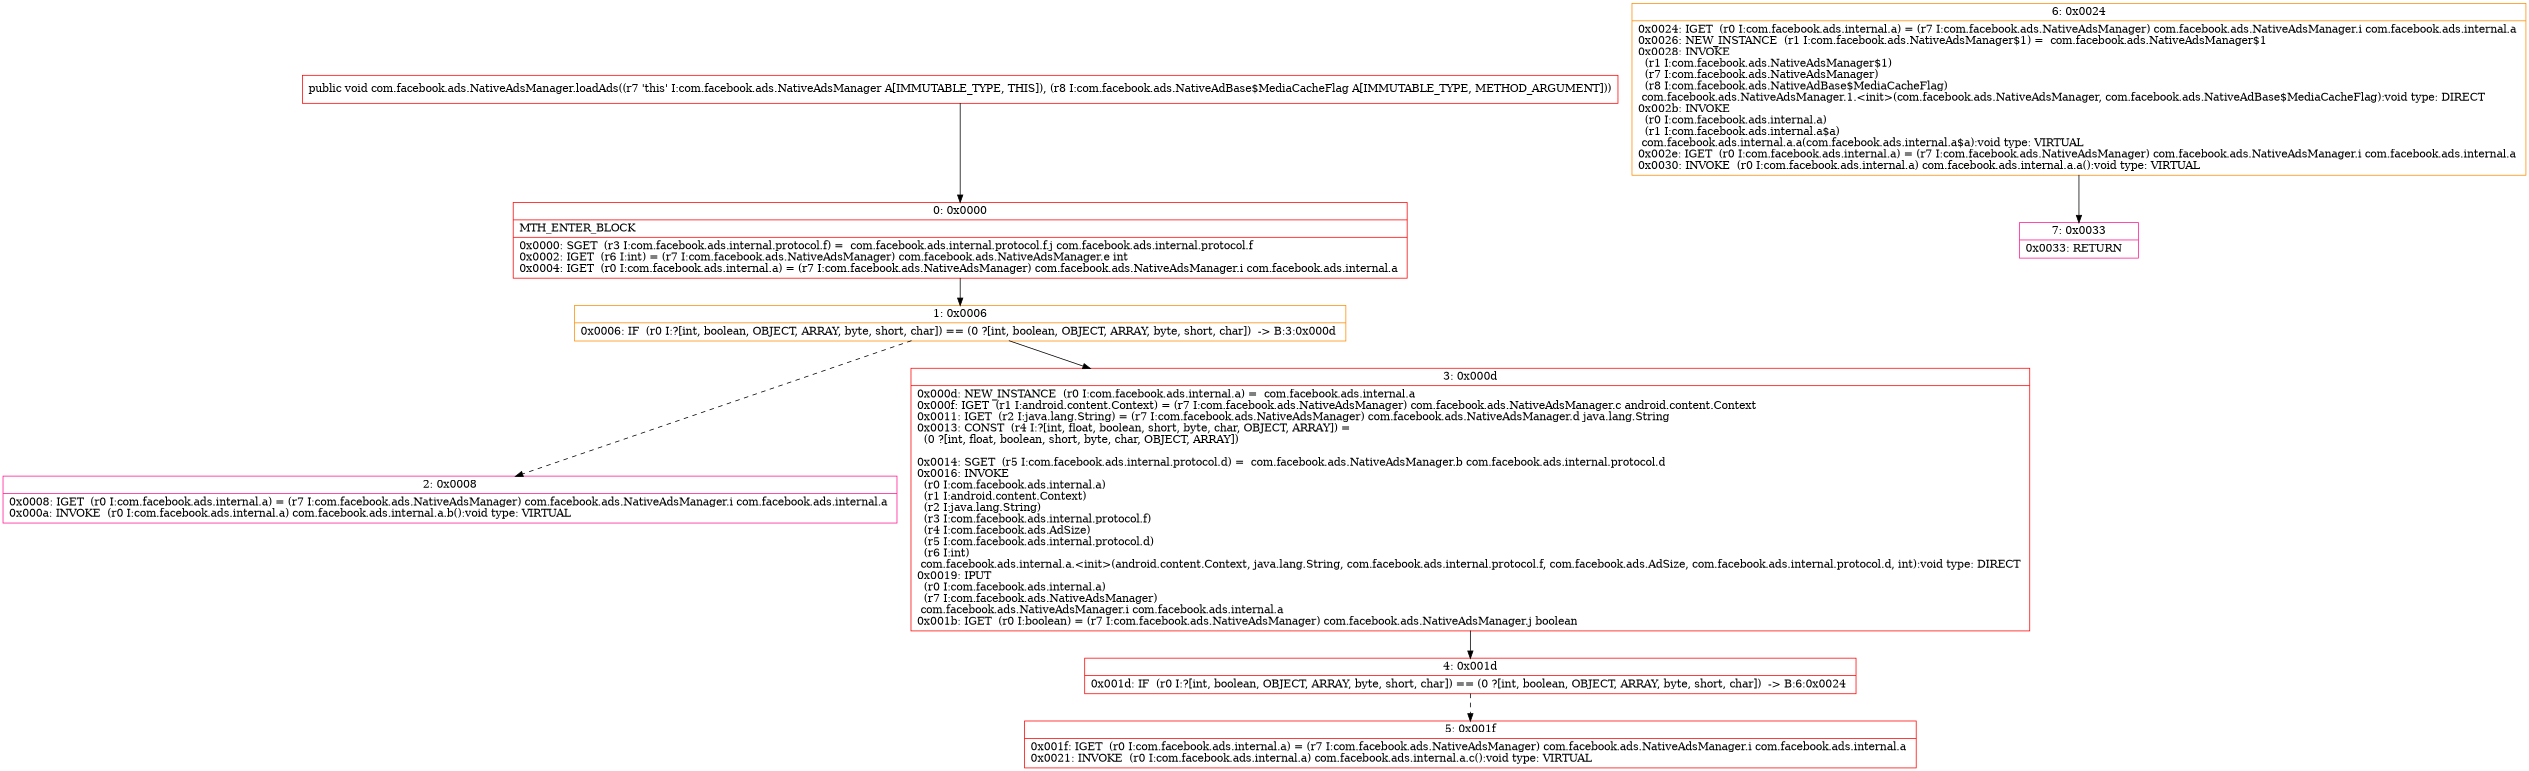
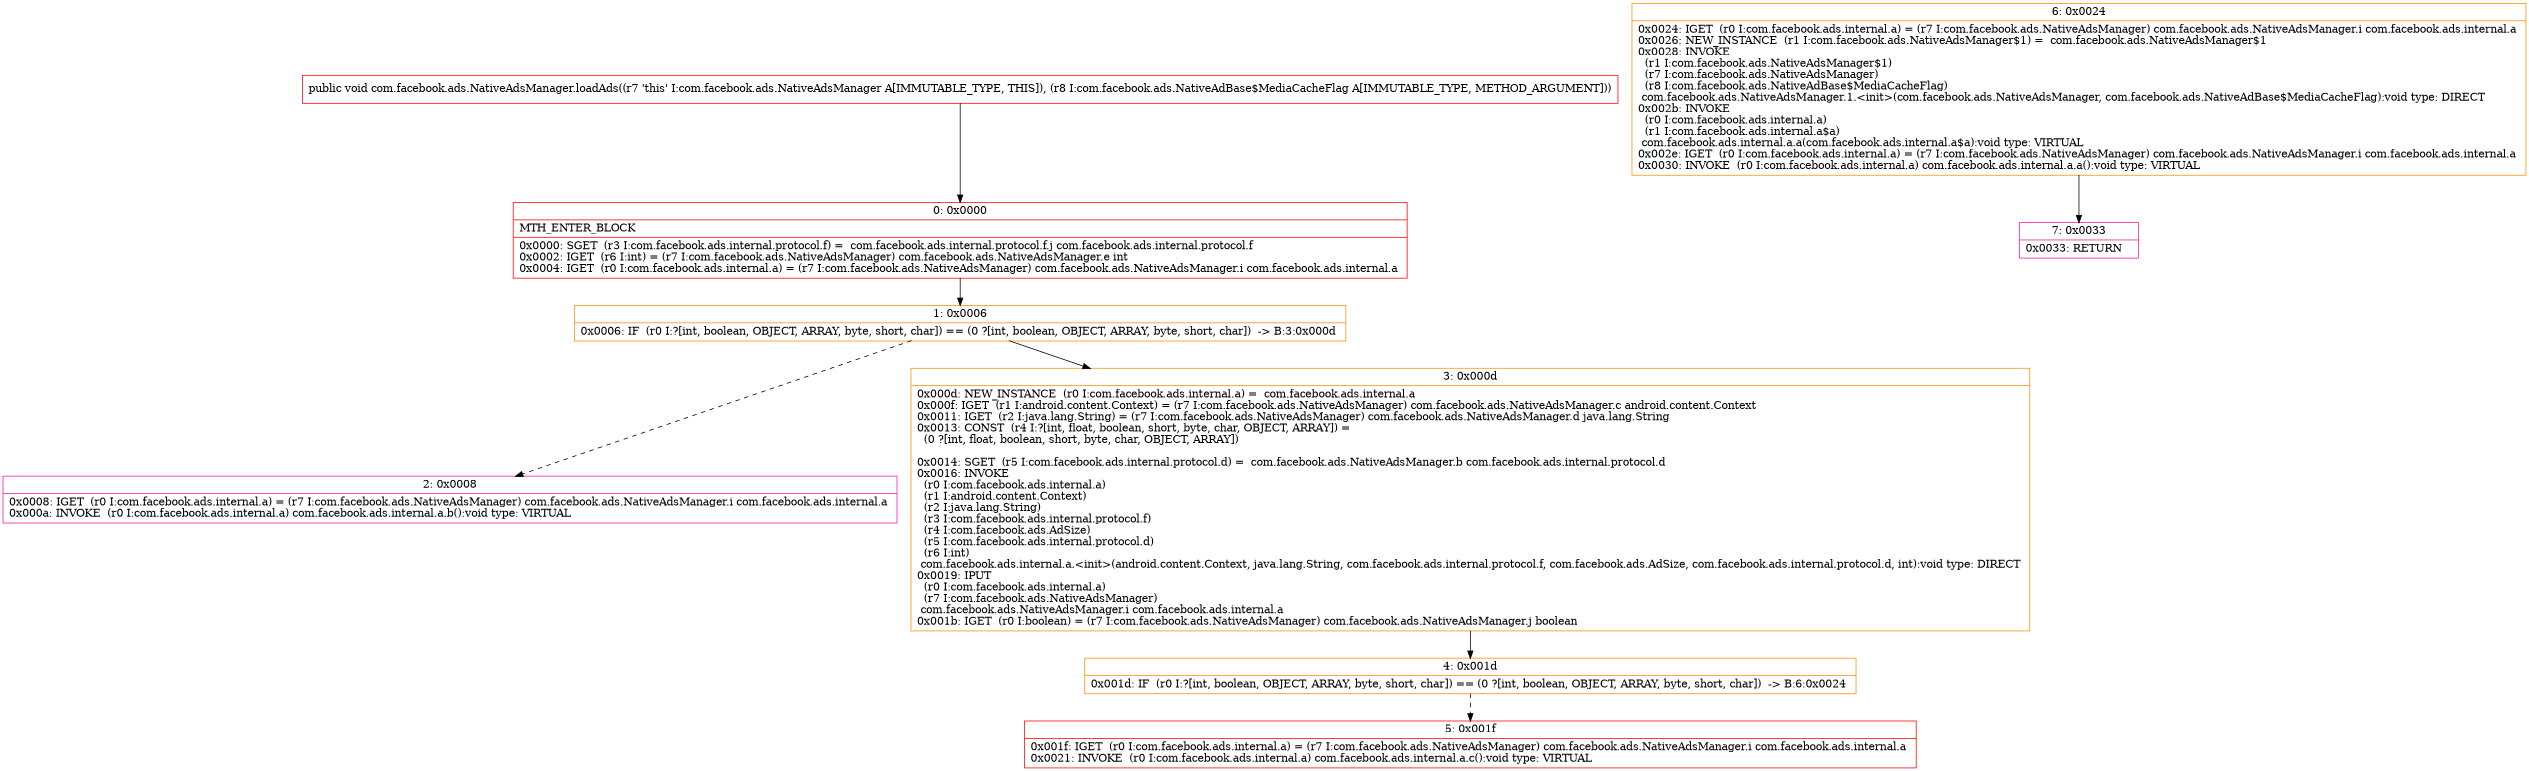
(1470, 500) -> (1470, 500)
(1470, 676) -> (1470, 676)
